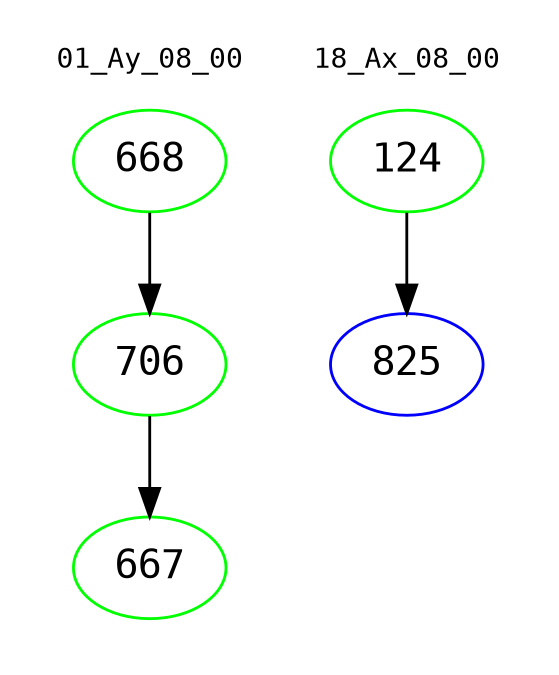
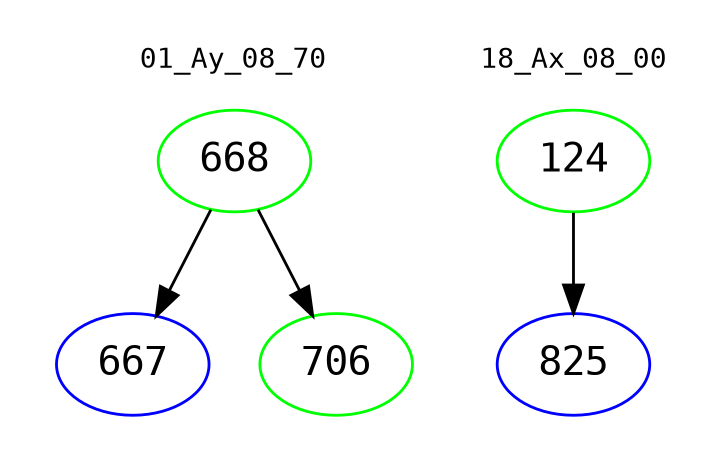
(151, 61) -> (234, 61)
(150, 452) -> (190, 250)
(150, 568) -> (133, 364)
